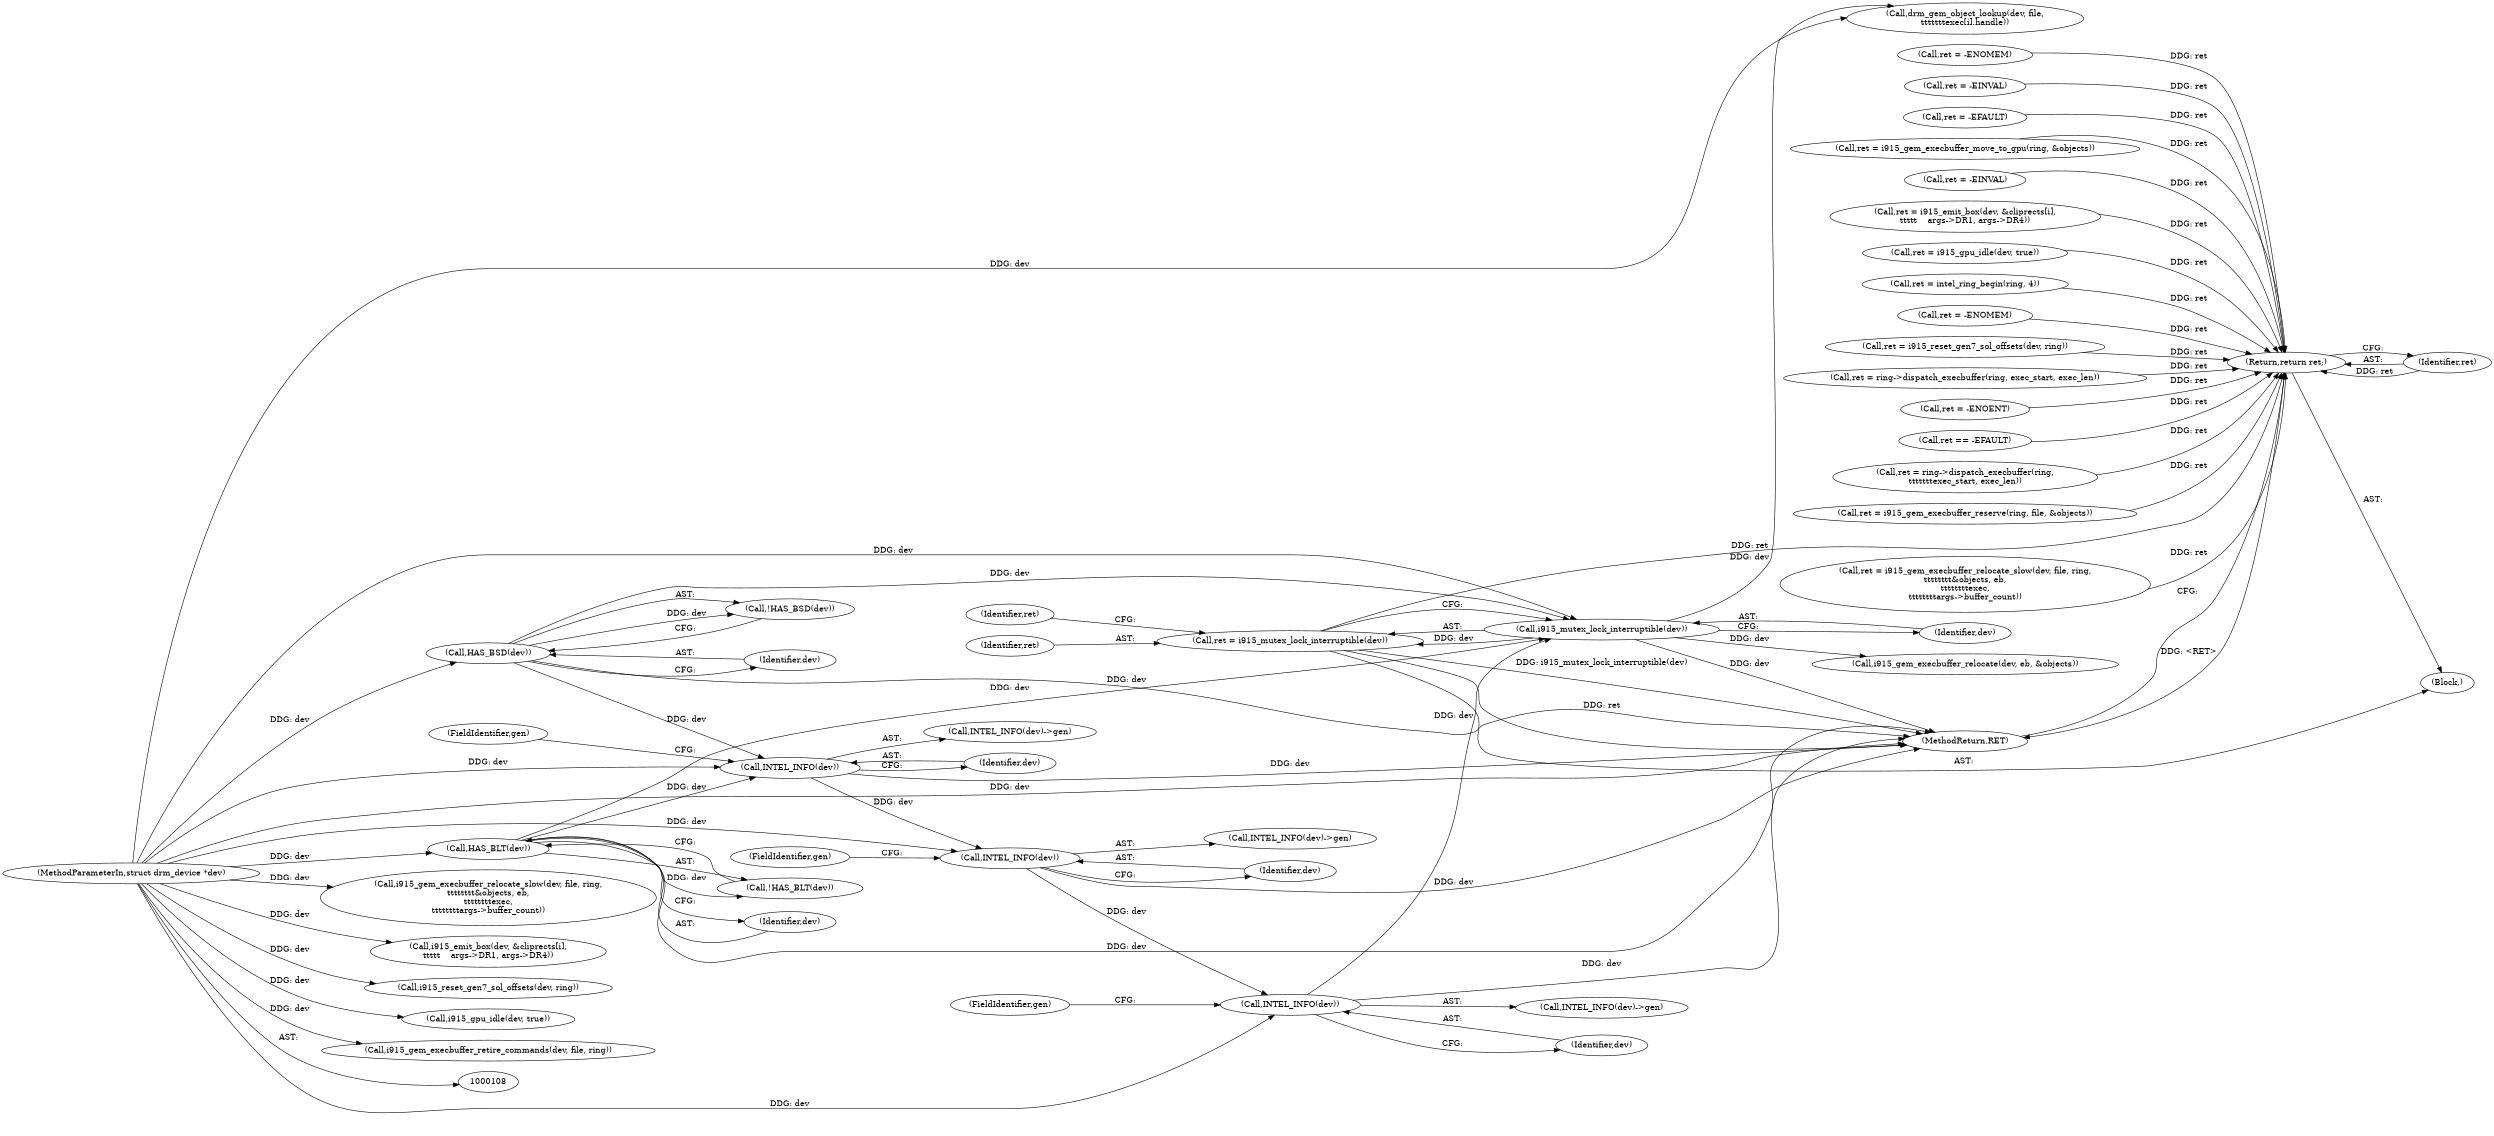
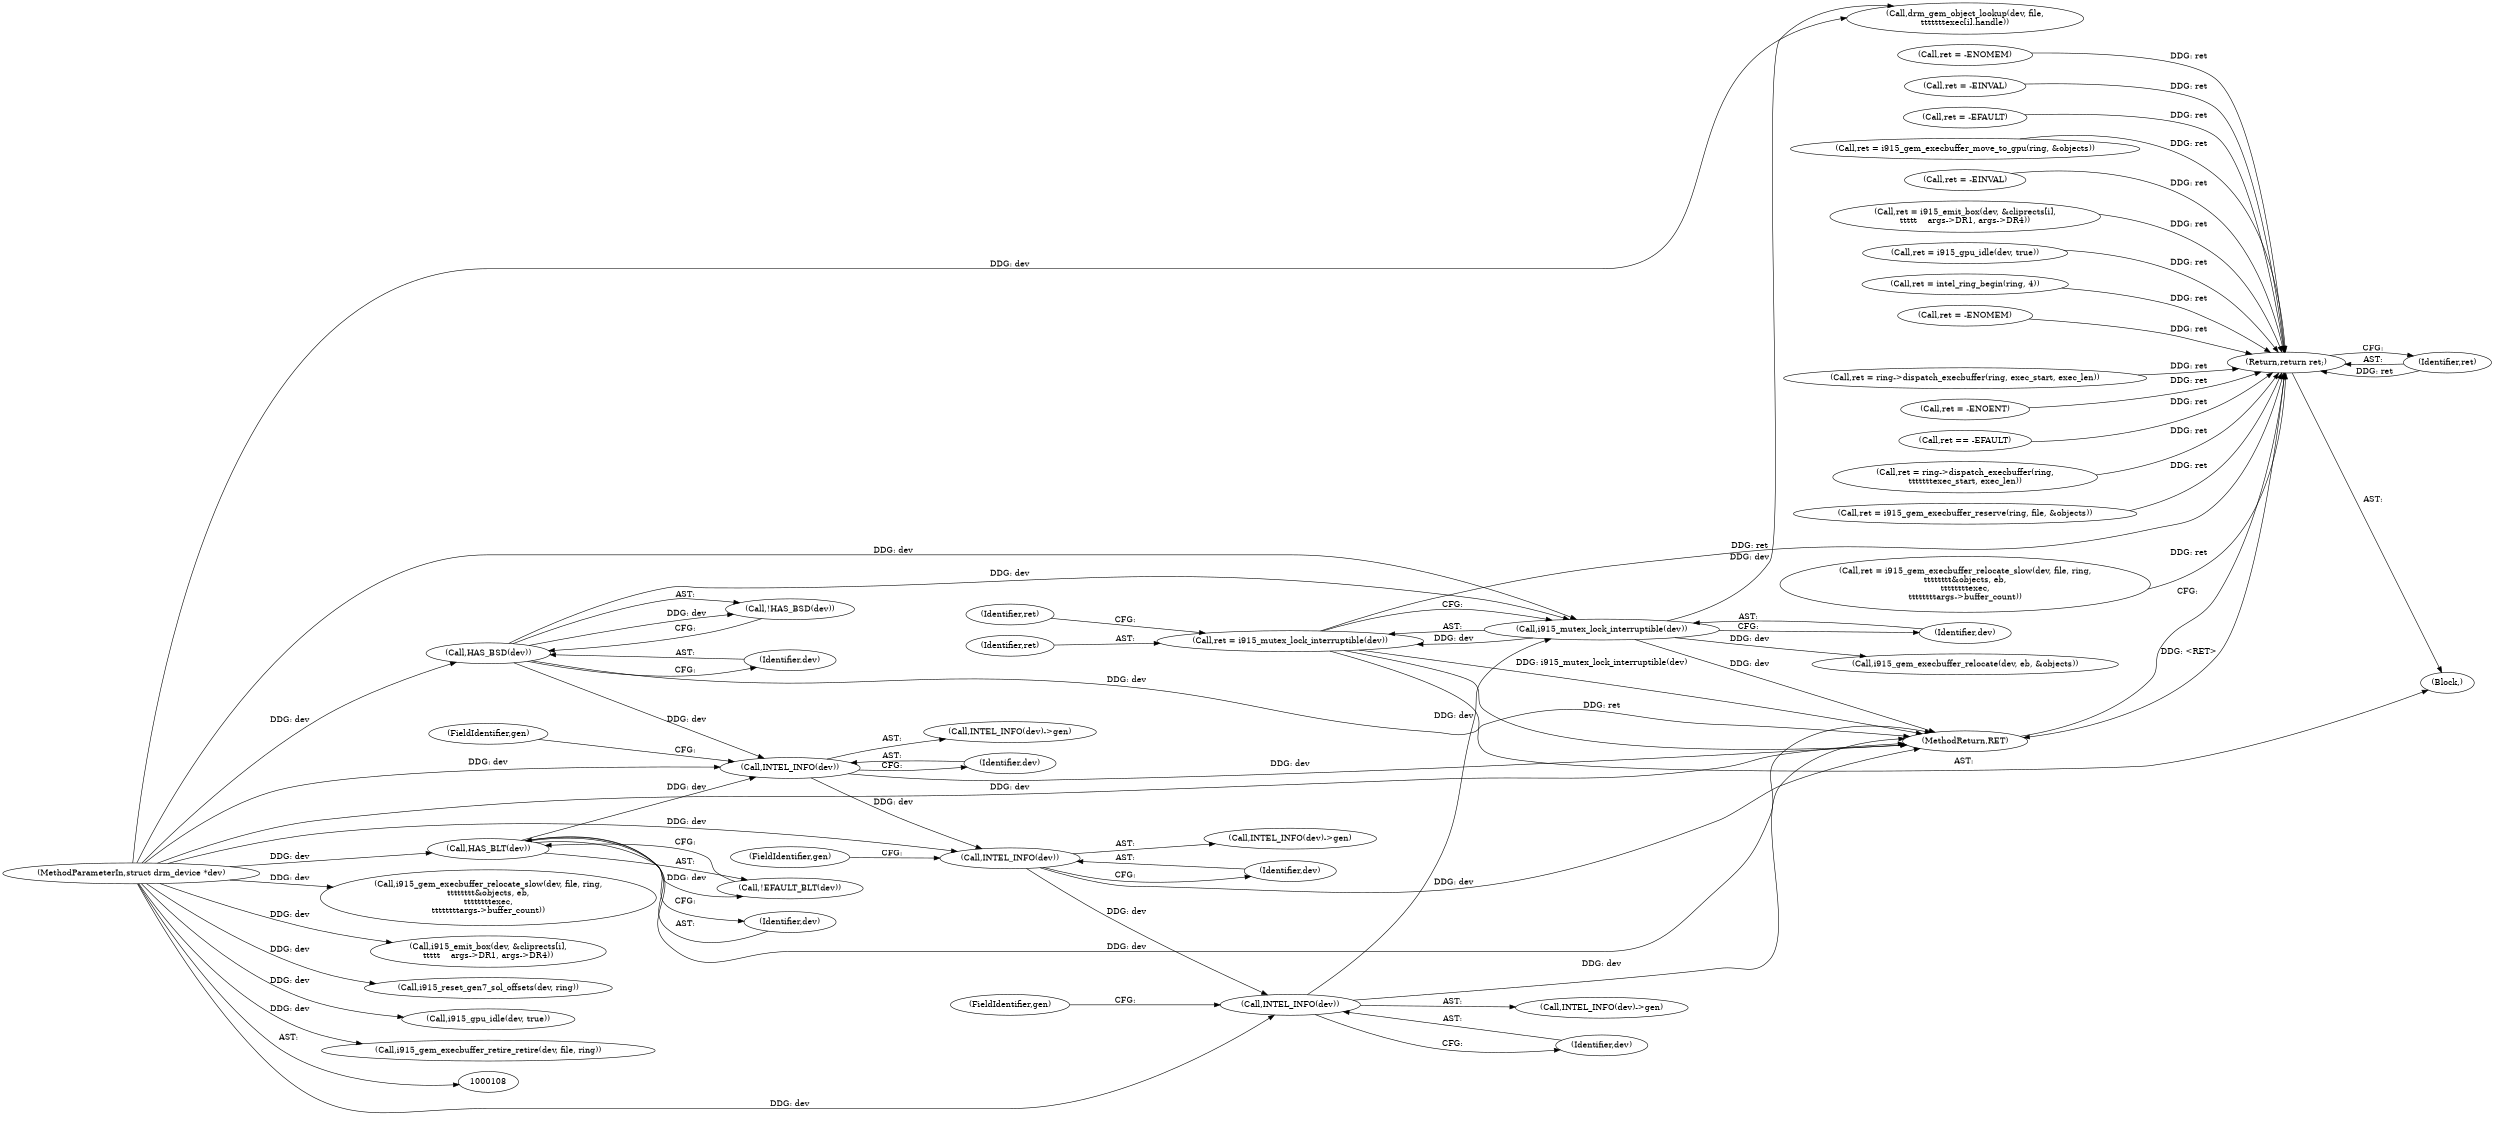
(1965, 347) -> none
(1018, 702) -> none
(790, 888) -> (790, 888)
(488, 1051) -> (488, 1051)
